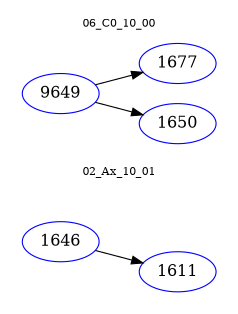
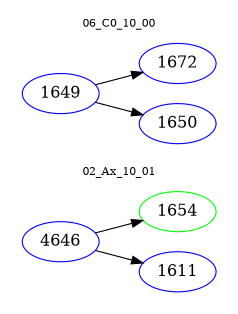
(178, 63) -> (178, 63)
(61, 94) -> (61, 94)
none -> (178, 212)
(61, 242) -> (61, 242)
